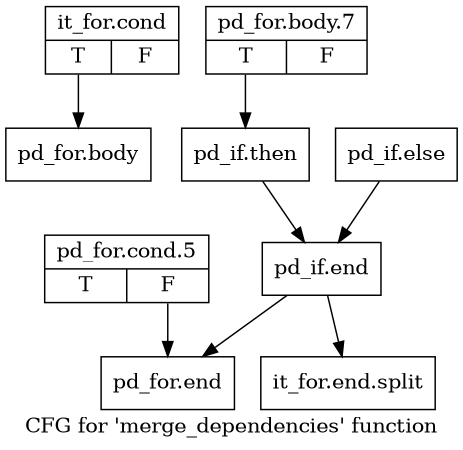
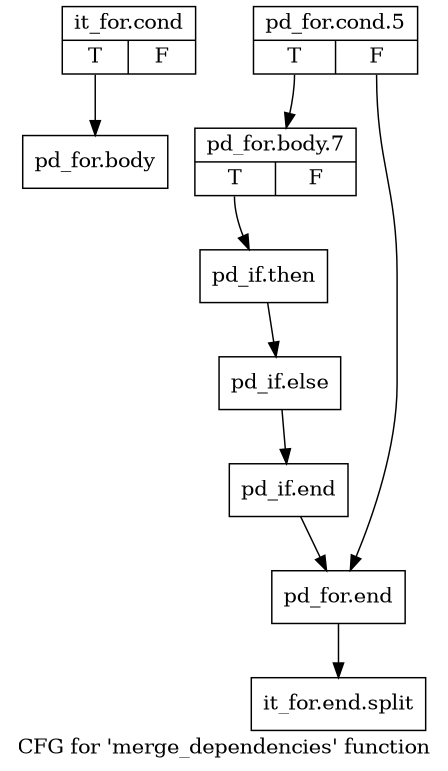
none -> (293, 94)
(279, 206) -> (271, 322)
(333, 319) -> (338, 643)
